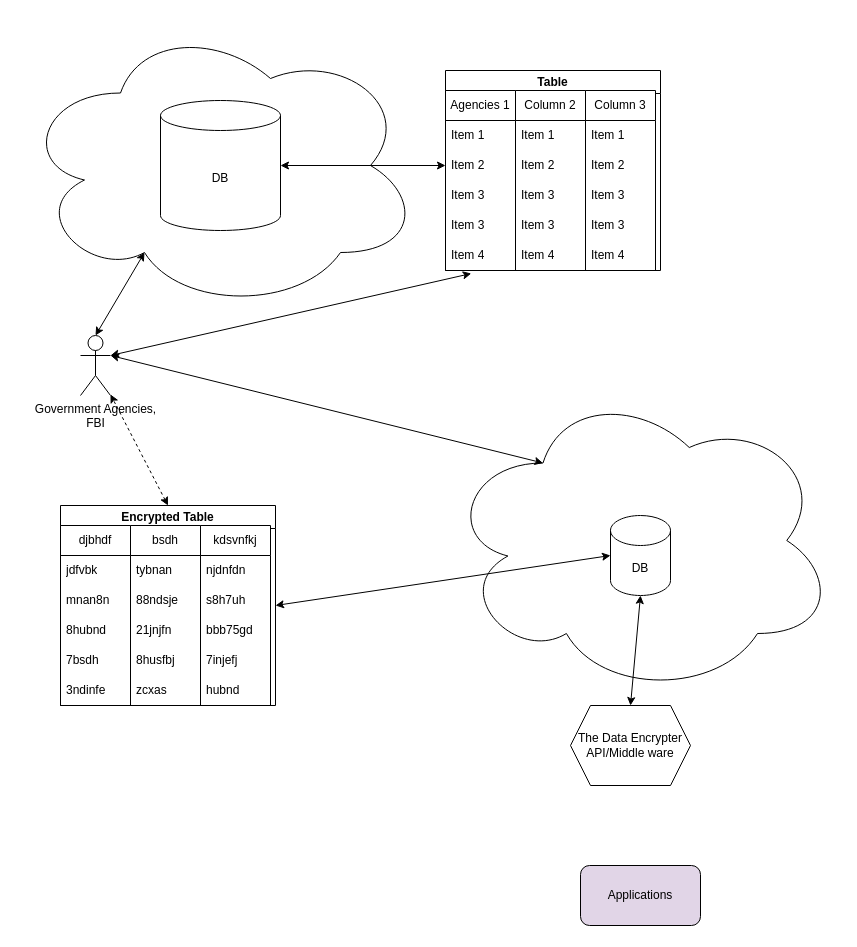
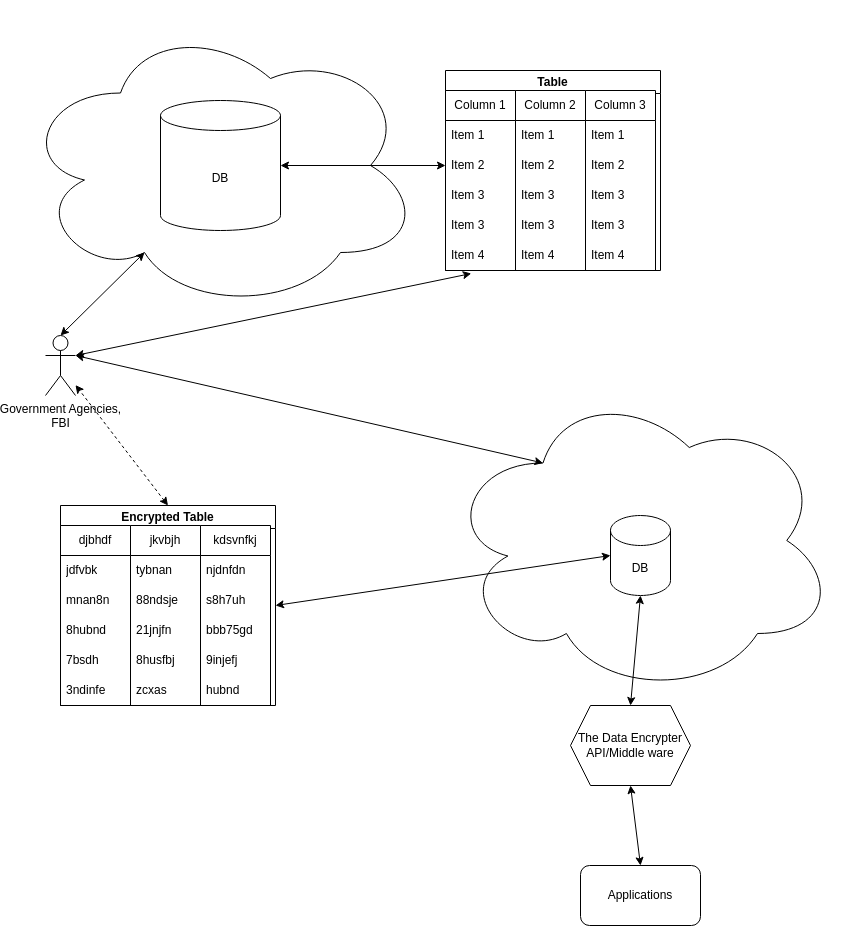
(481, 106) -> (481, 106)
(96, 366) -> (61, 366)
(166, 541) -> (166, 541)
(228, 661) -> (228, 661)
none -> (636, 826)
(641, 896) -> (641, 896)
